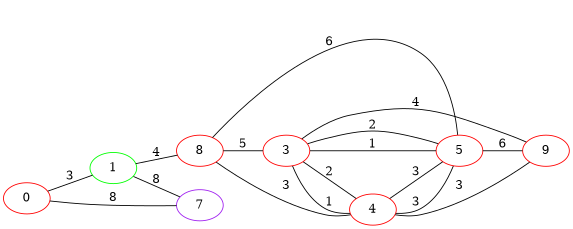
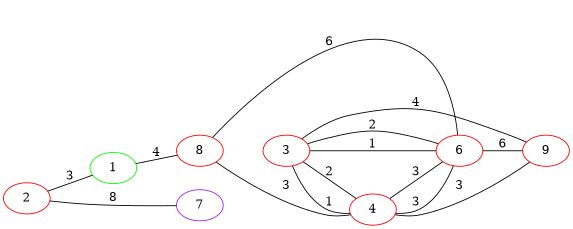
(243, 151) -> none
(459, 151) -> (459, 151)
(157, 187) -> none
(27, 198) -> (27, 198)
